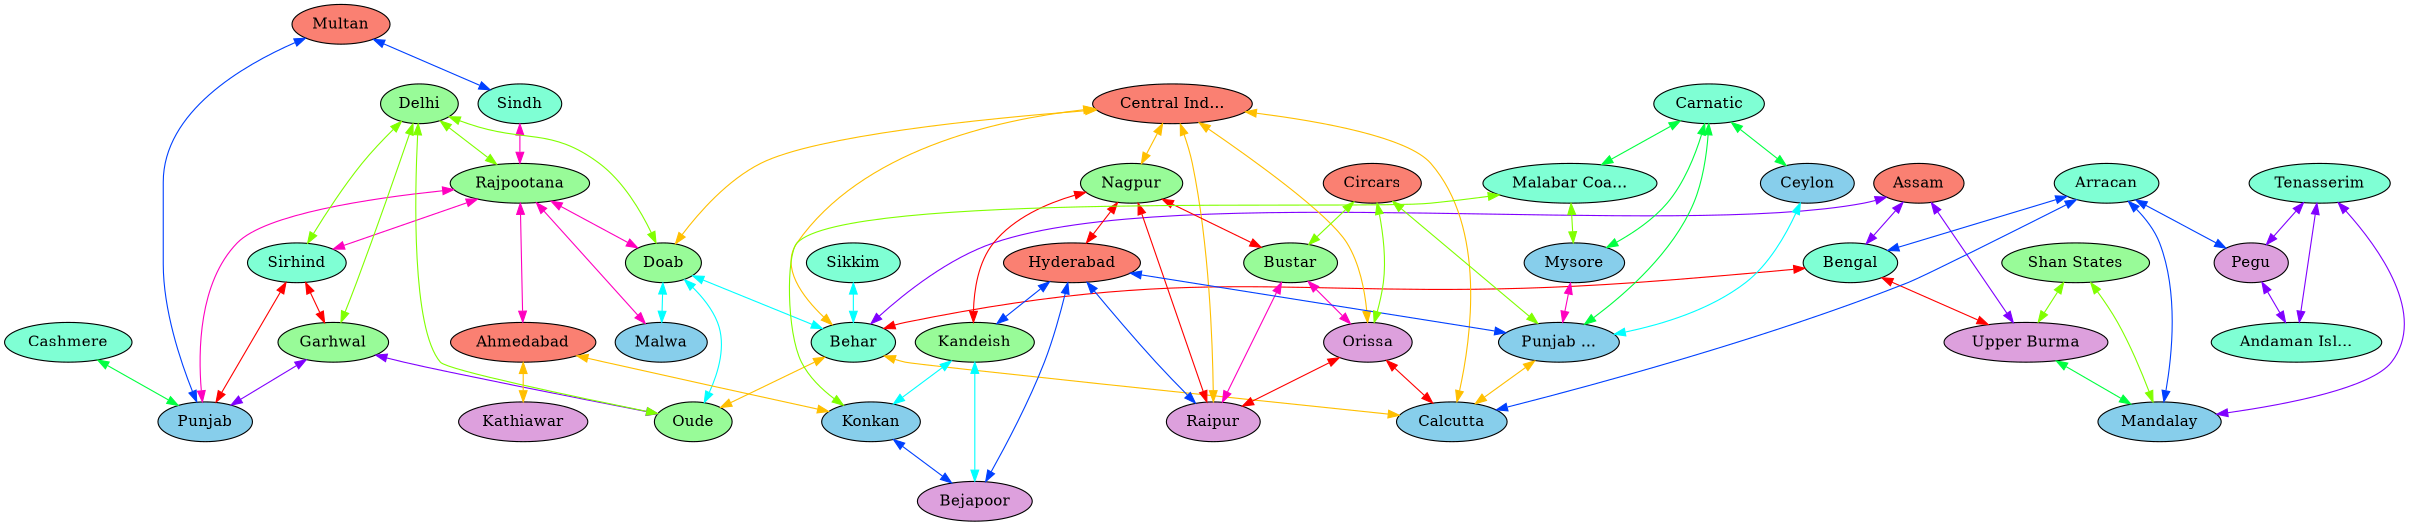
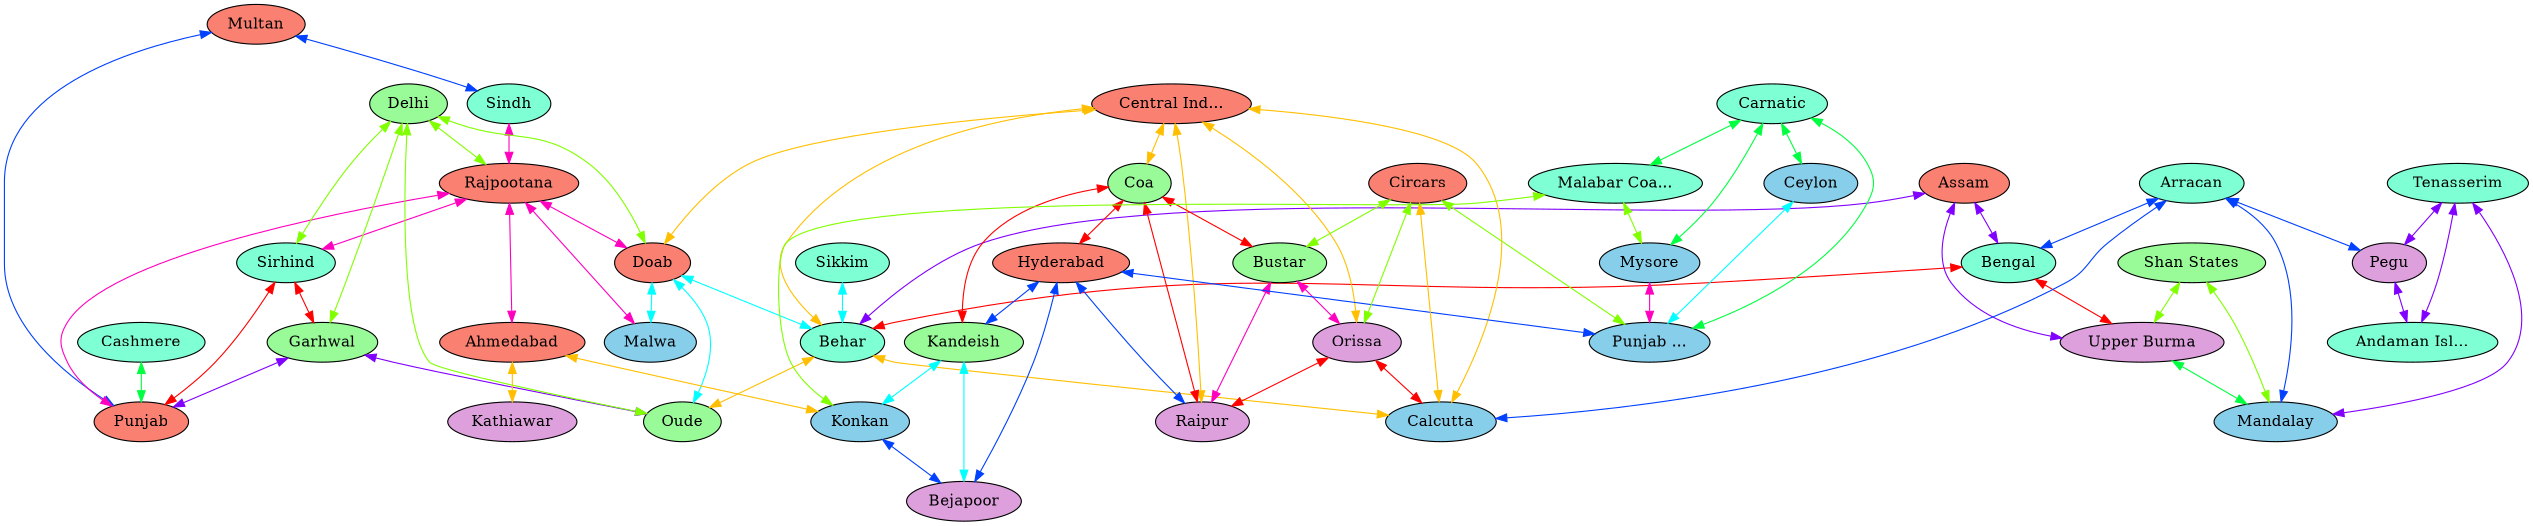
(520, 183) -> (509, 183)
(1132, 183) -> (1140, 183)
(663, 263) -> (653, 263)
(1505, 382) -> (1429, 303)
(205, 422) -> (141, 422)
